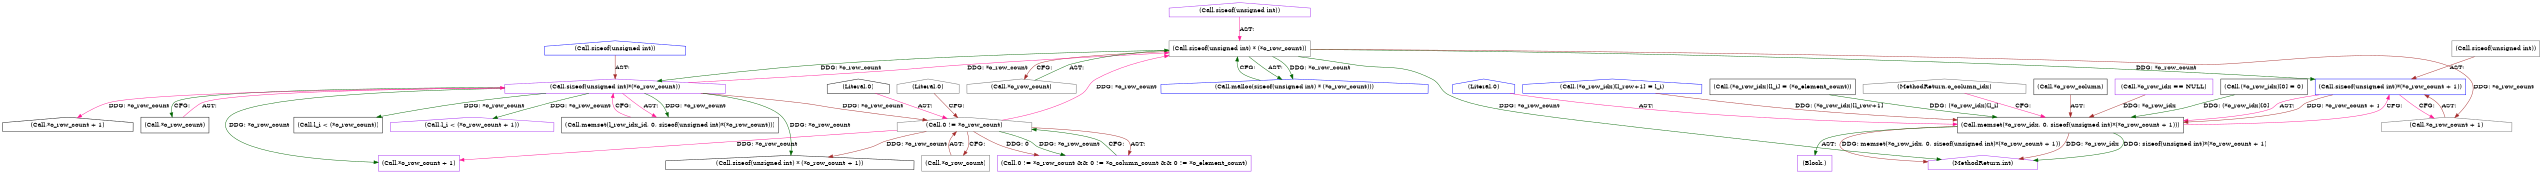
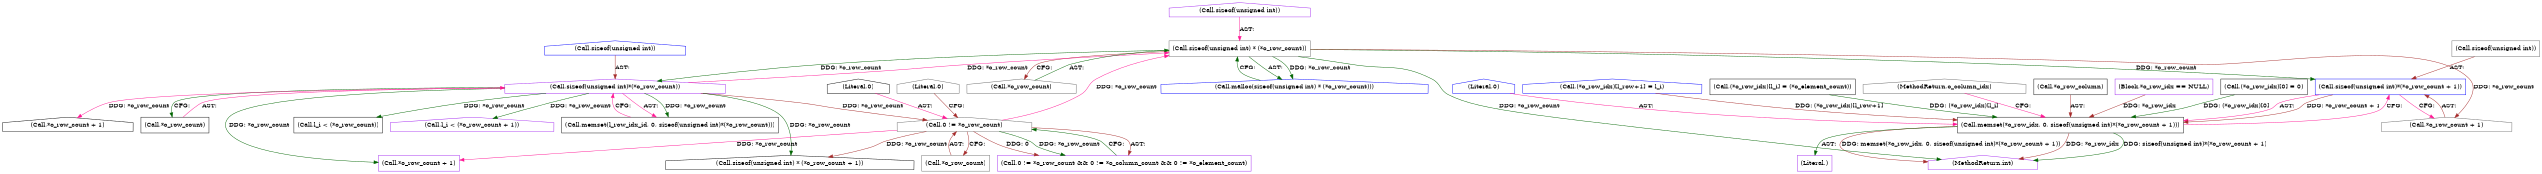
(2164, 87) -> (2164, 87)
(1815, 163) -> (1815, 163)
